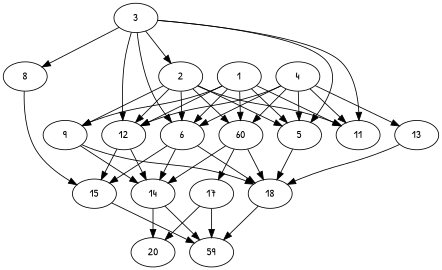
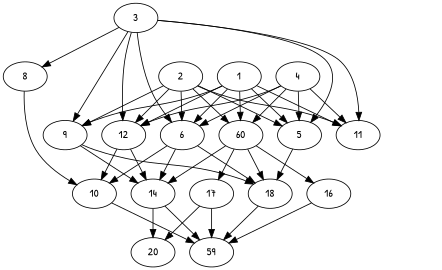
(156, 44) -> (103, 73)
(417, 135) -> none
(94, 194) -> (94, 194)
none -> (329, 194)
